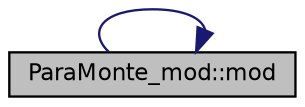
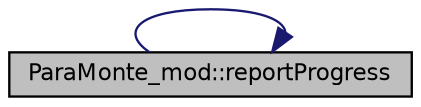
(152, 74) -> (211, 74)
